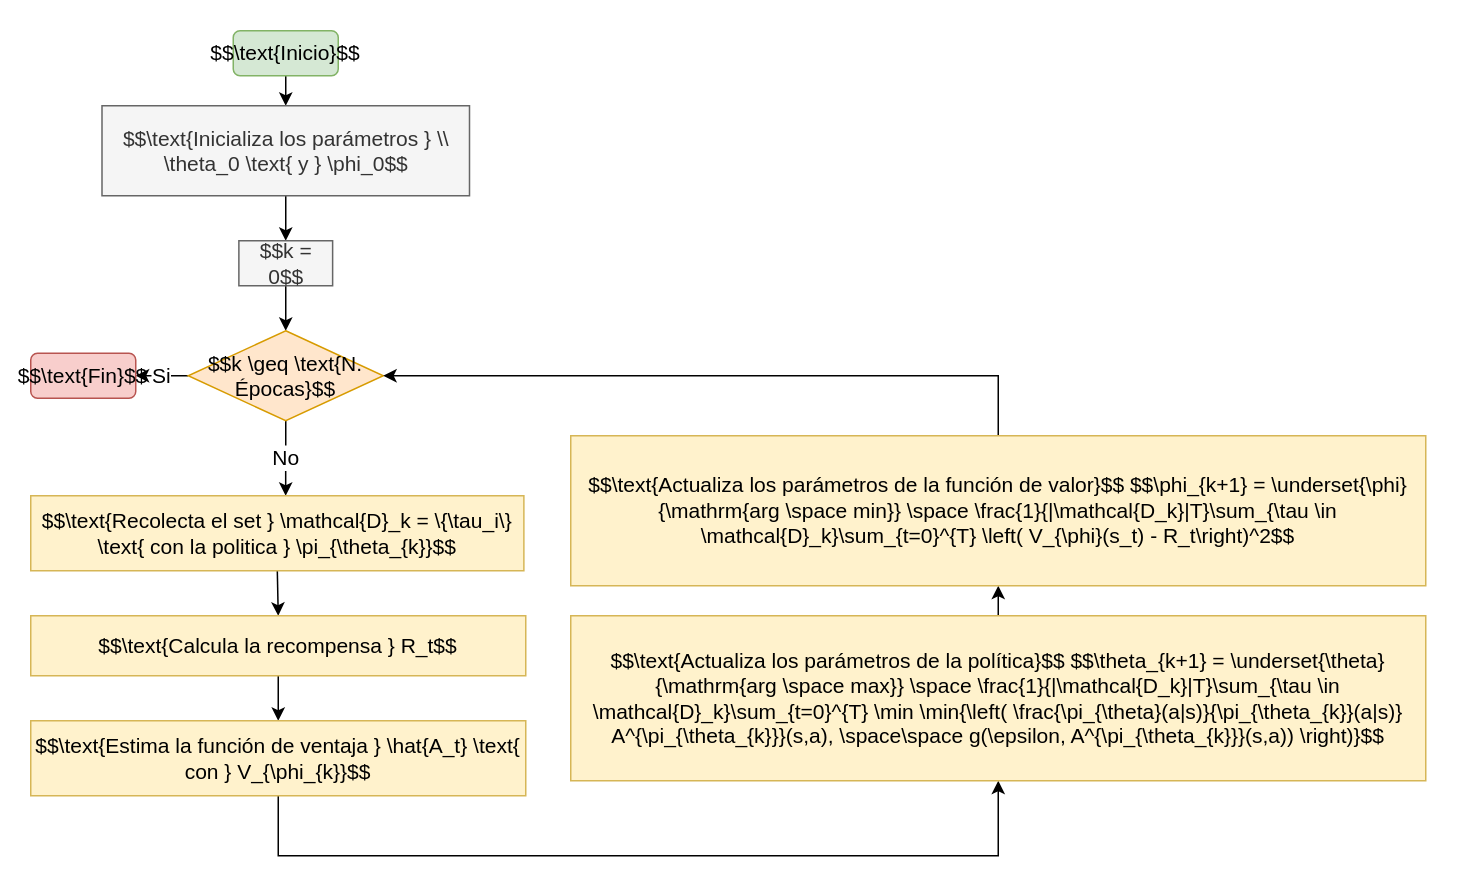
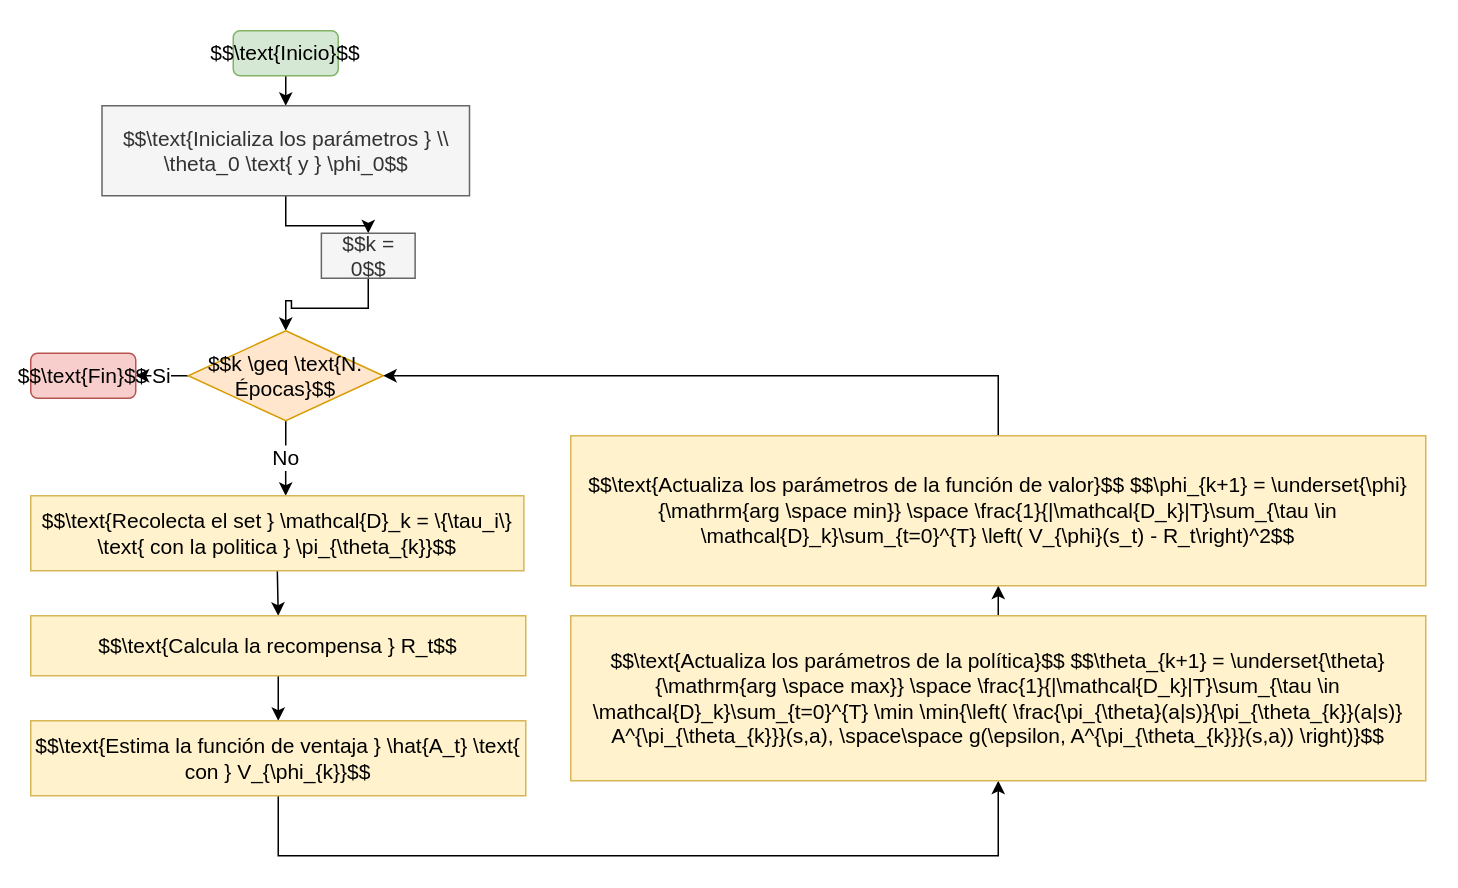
(286, 263) -> (368, 256)
